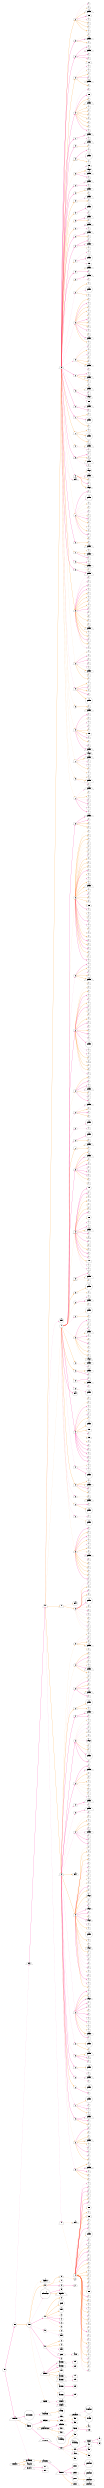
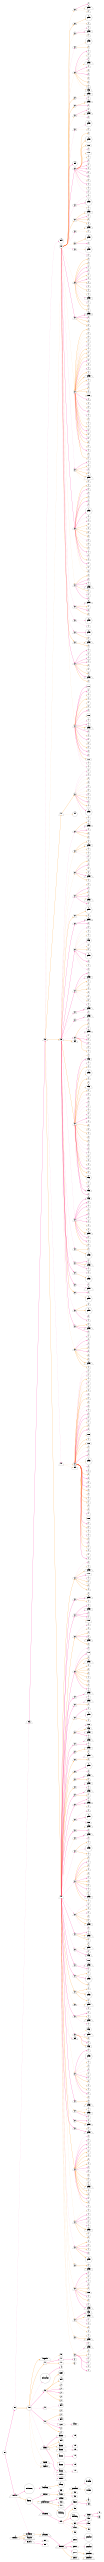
(53, 2294) -> (31, 2382)
